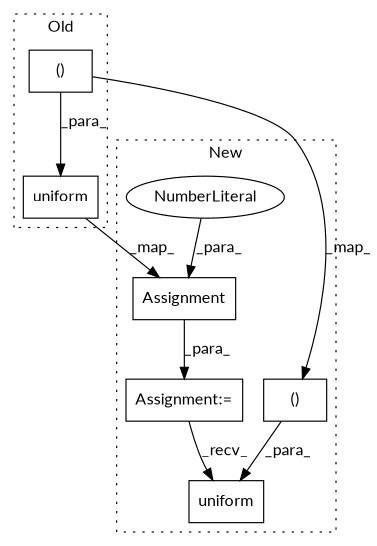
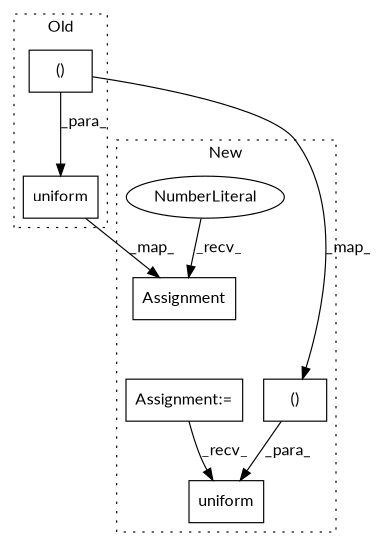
(219, 248) -> (219, 248)
(184, 344) -> none
